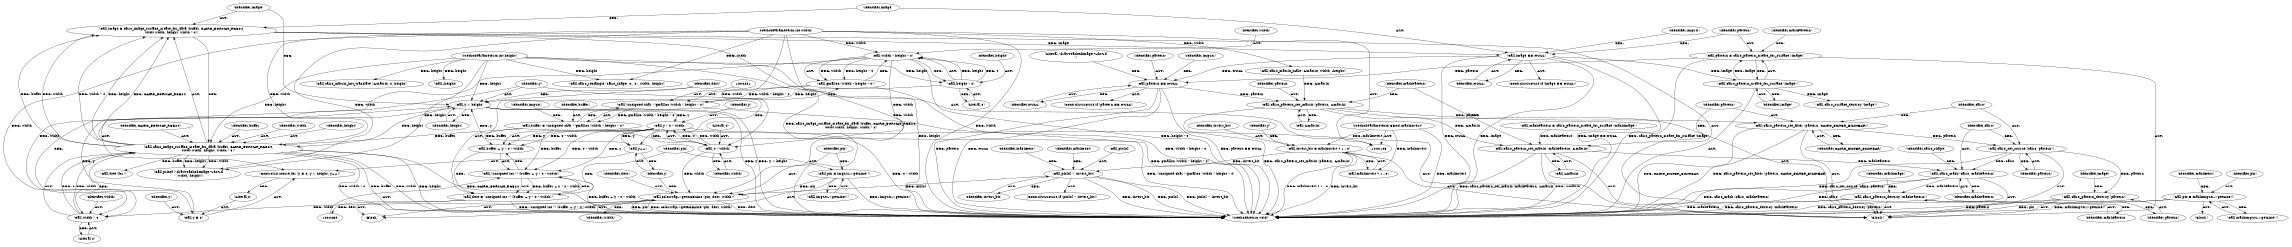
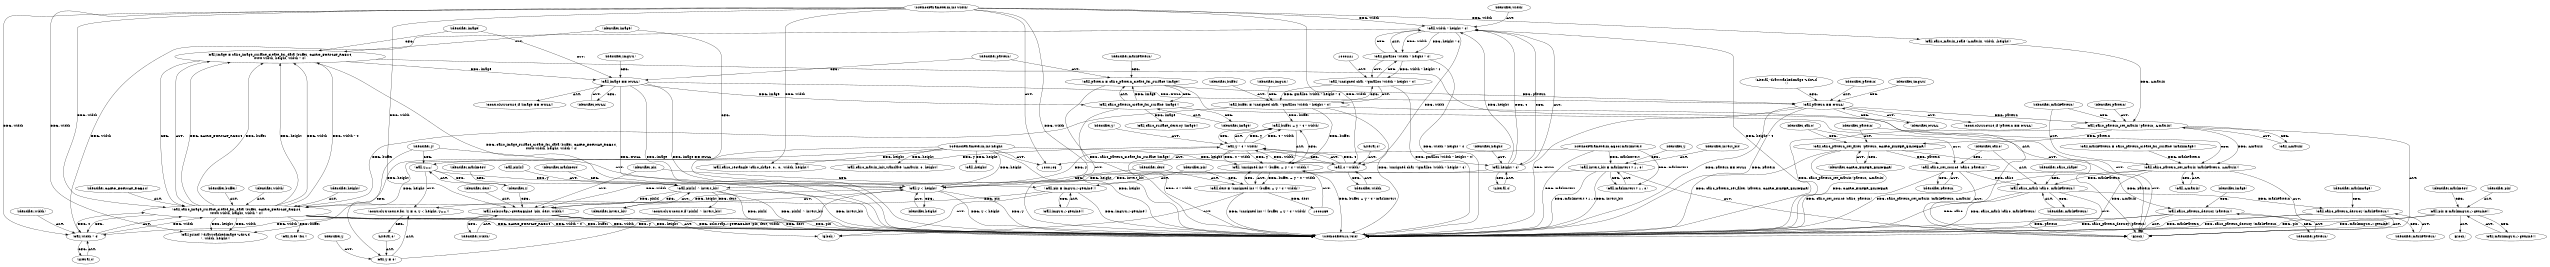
(455, 170) -> (1240, 130)
(1073, 187) -> (728, 199)
(612, 197) -> (1368, 199)
